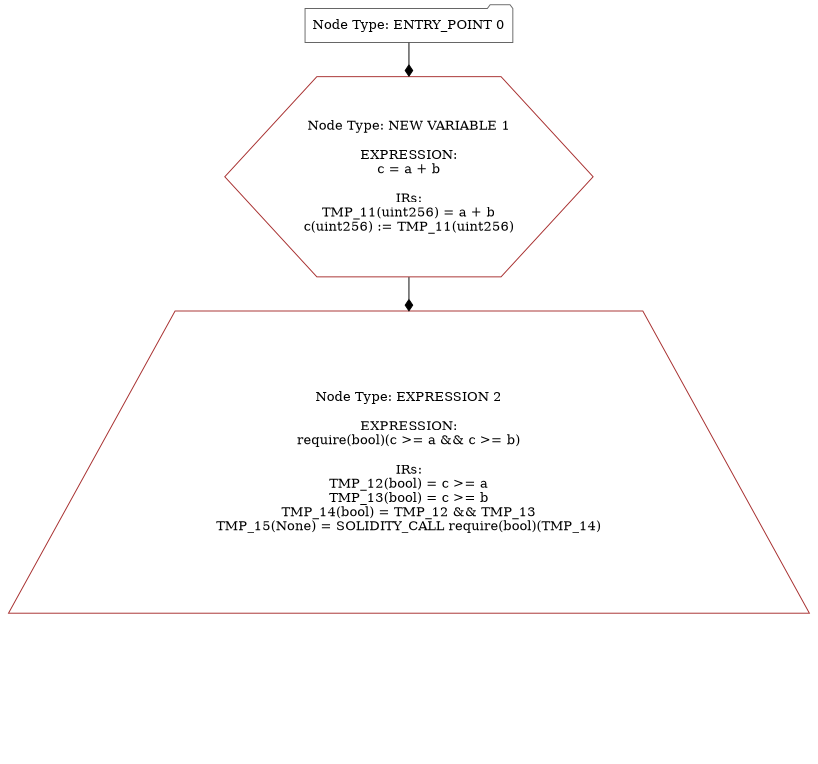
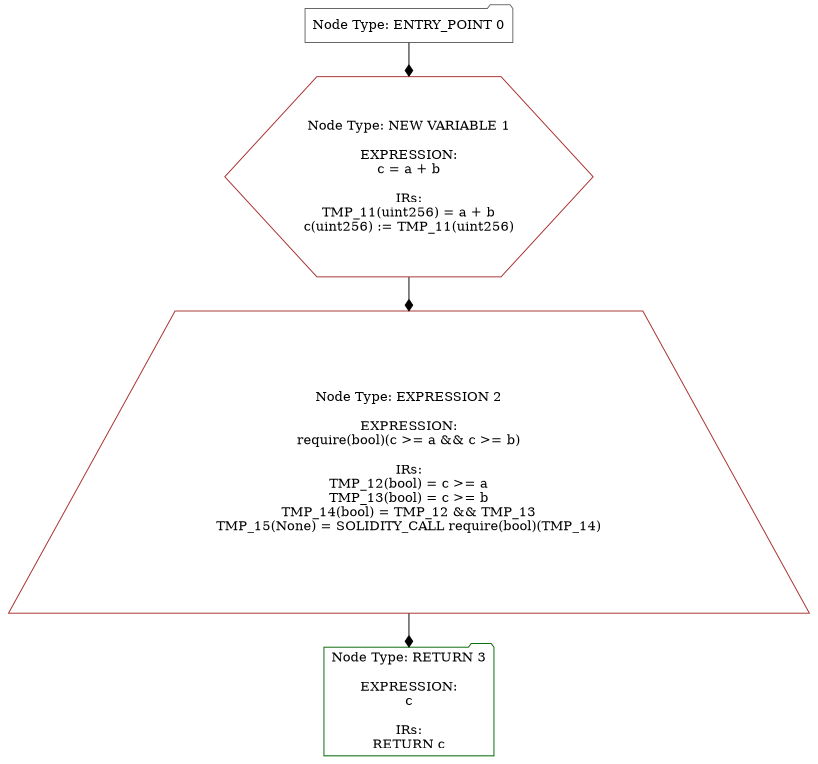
none -> (409, 702)
